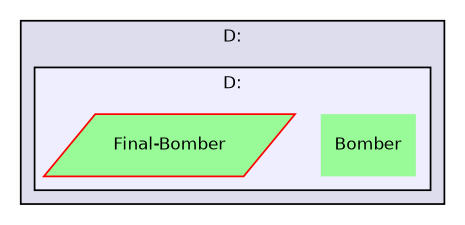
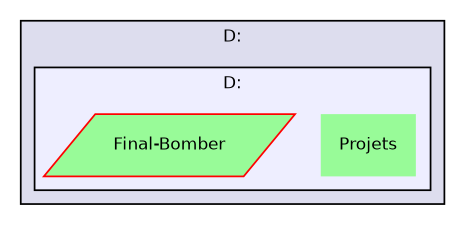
(368, 145) -> (368, 145)
